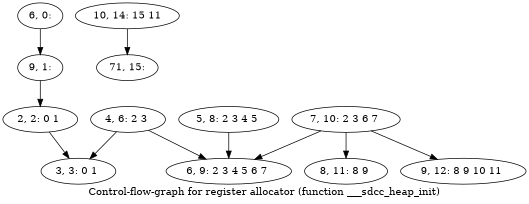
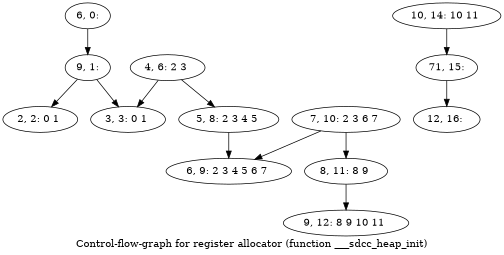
(127, 16) -> (447, 16)
none -> (447, 119)
(57, 142) -> (105, 90)
(174, 143) -> (195, 91)
(401, 144) -> (346, 194)
